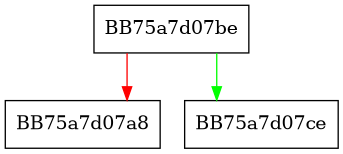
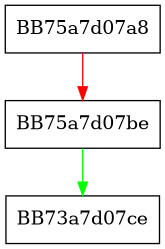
(127, 70) -> (83, 70)
(261, 124) -> (83, 220)
